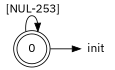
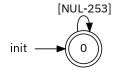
(61, 49) -> (46, 49)
